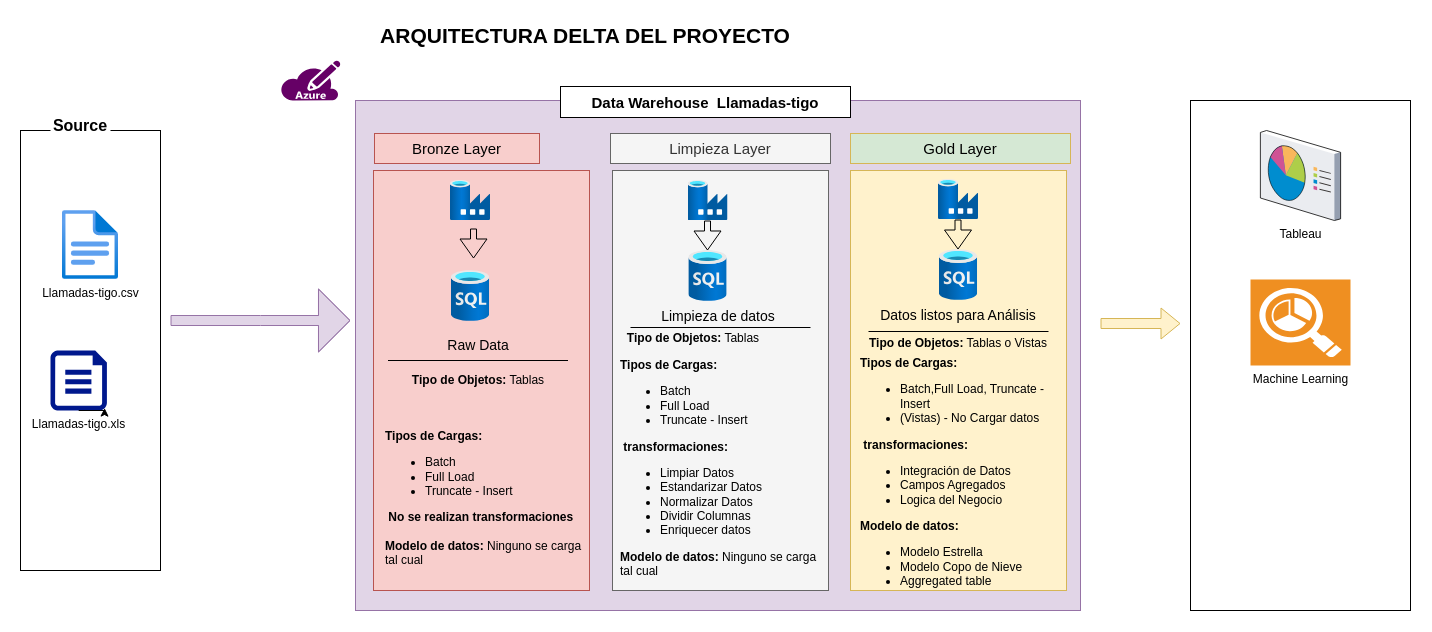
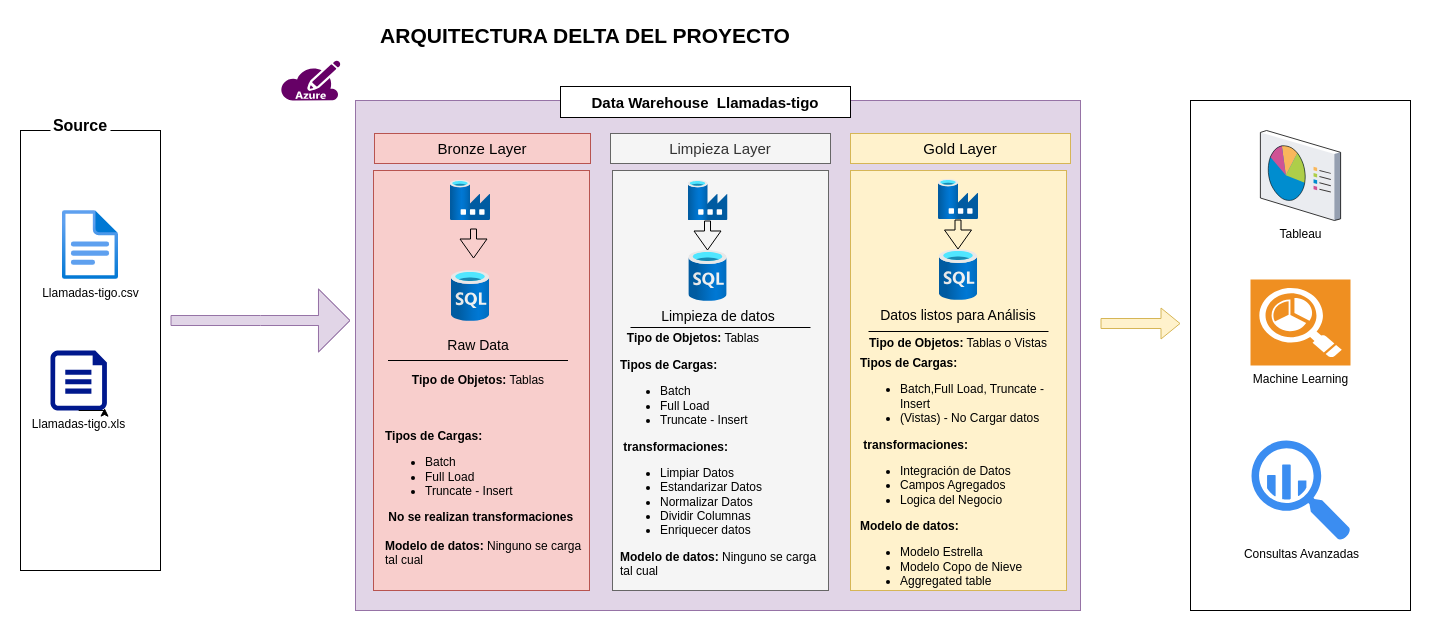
(457, 149) -> (483, 149)
(961, 149) -> (961, 149)
none -> (1301, 491)
